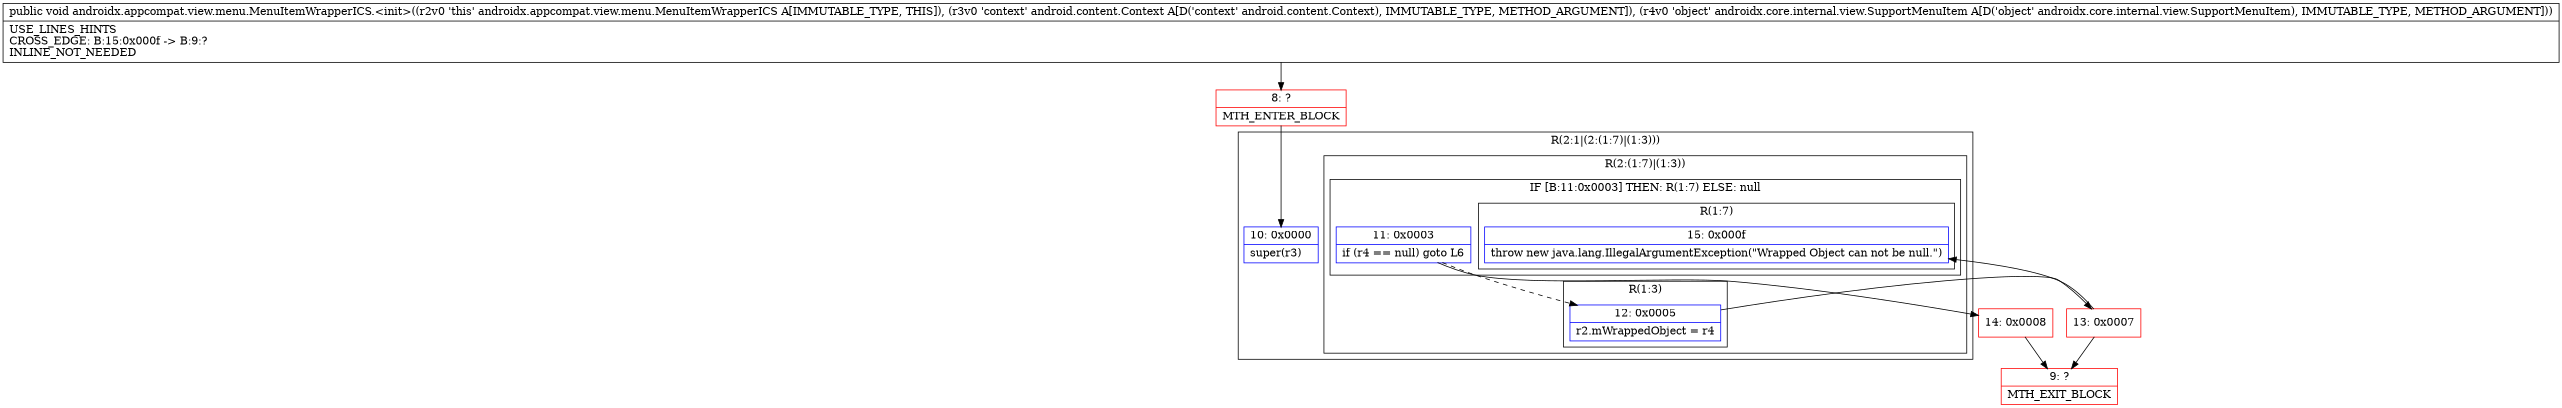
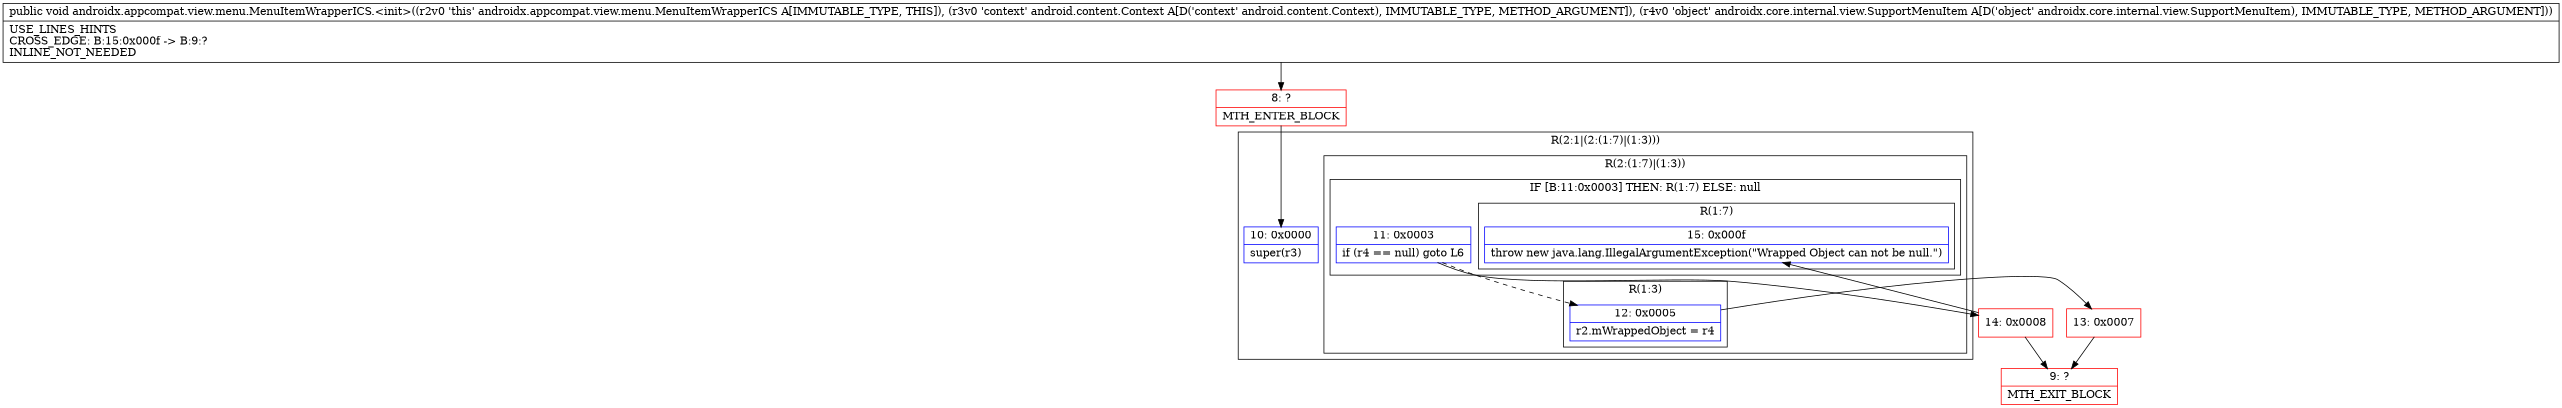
(2031, 272) -> (1894, 291)
